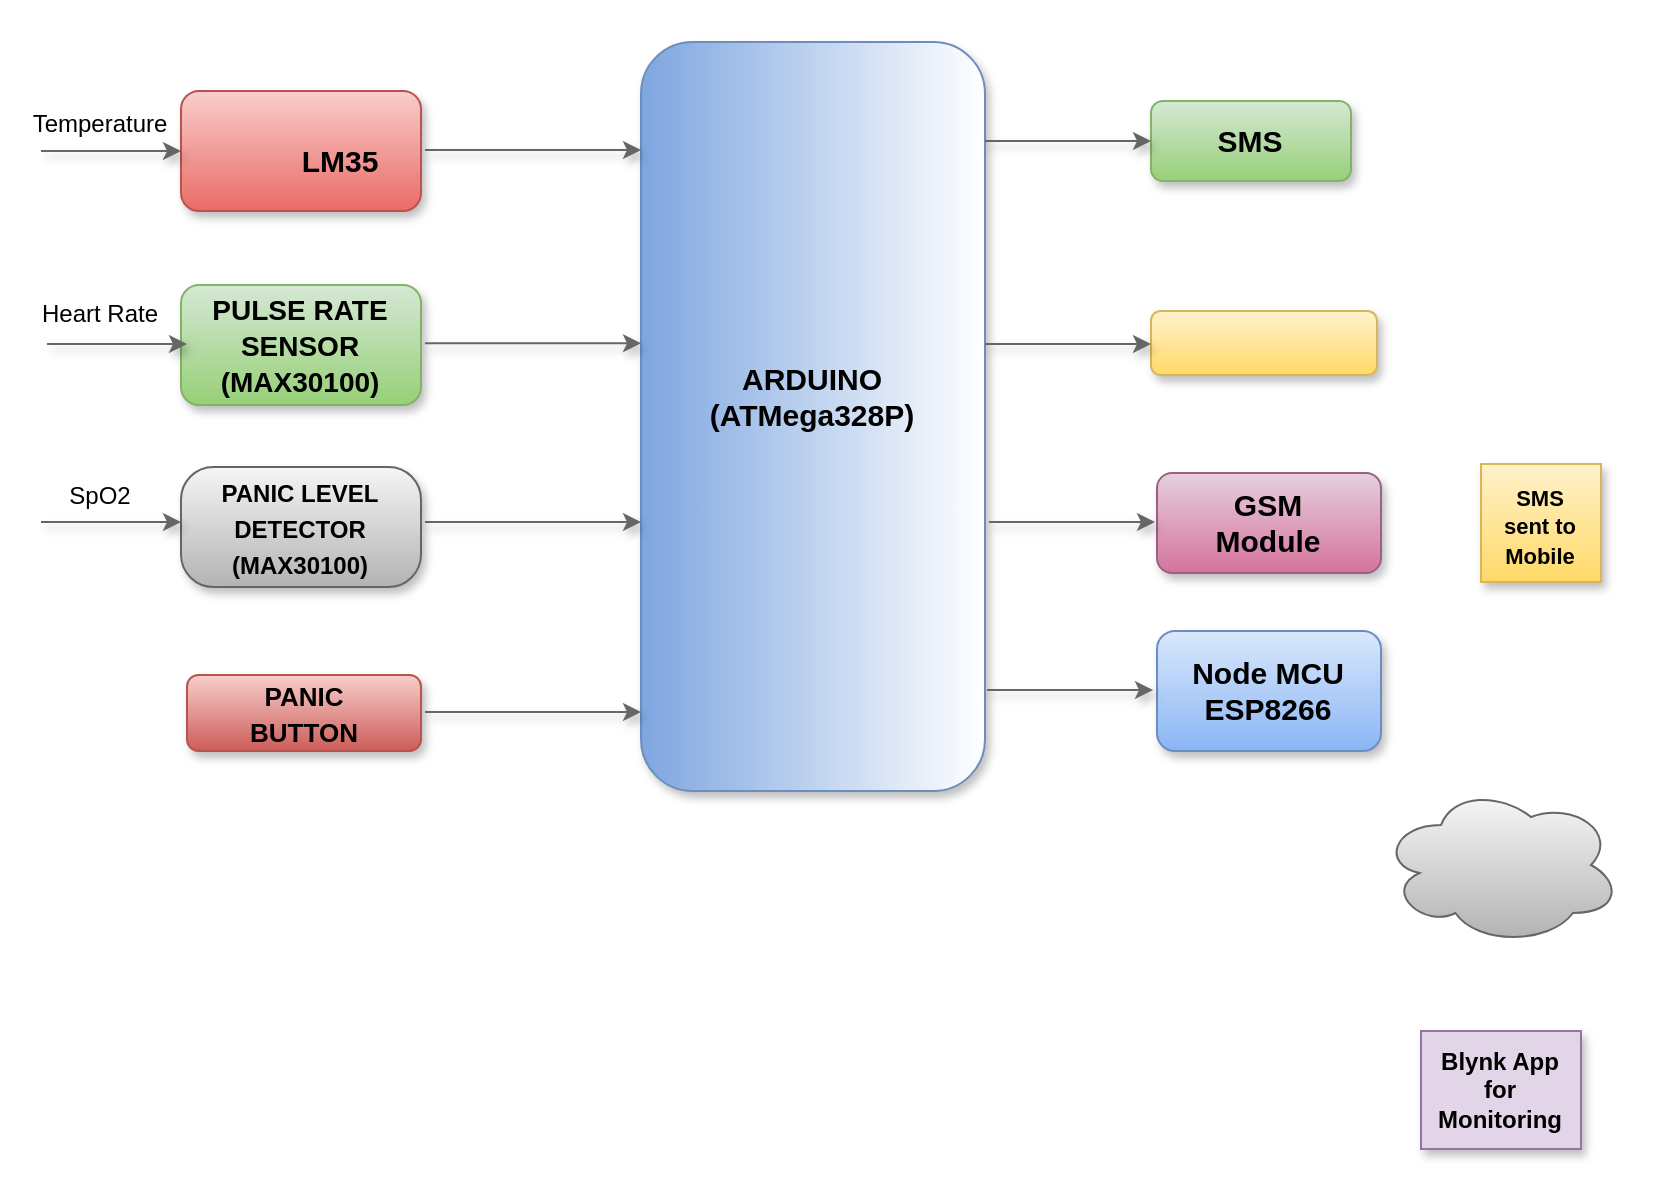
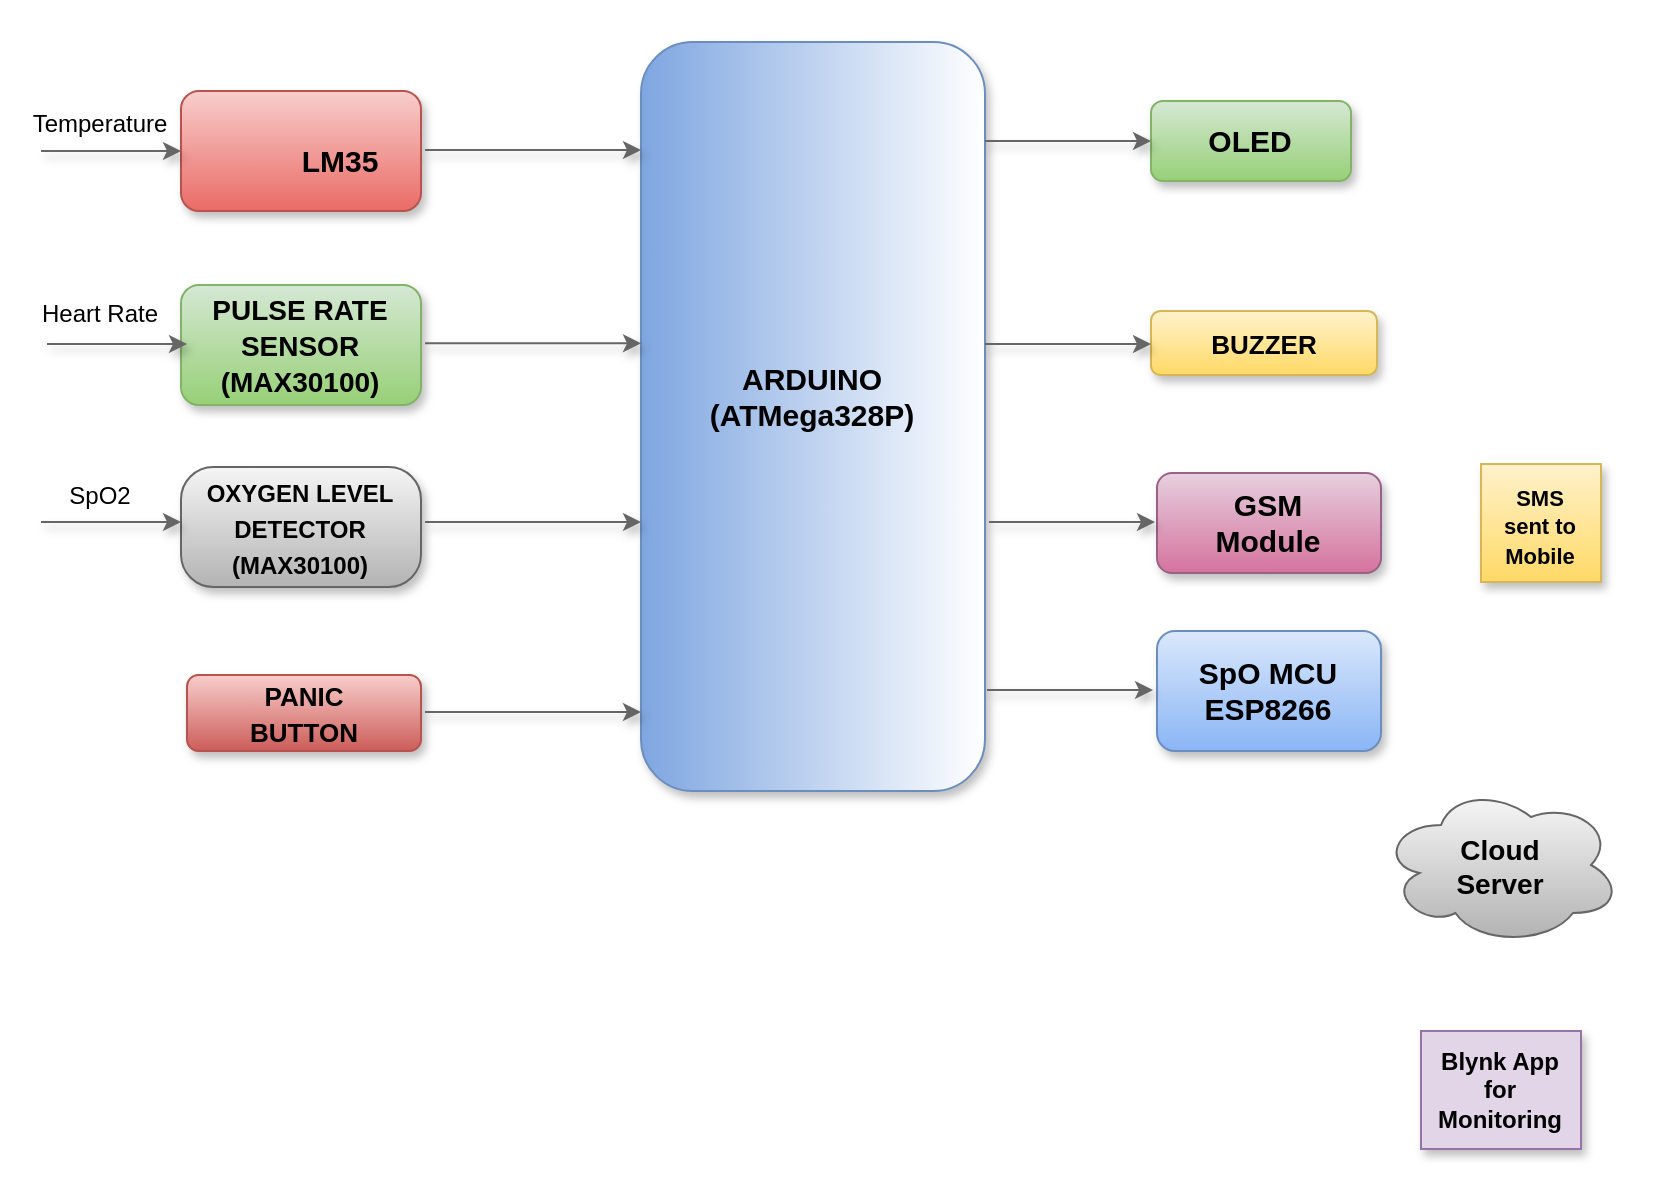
(1251, 141) -> (1251, 141)
none -> (1264, 343)
(301, 527) -> (301, 527)
(1269, 691) -> (1269, 691)
none -> (1501, 867)
